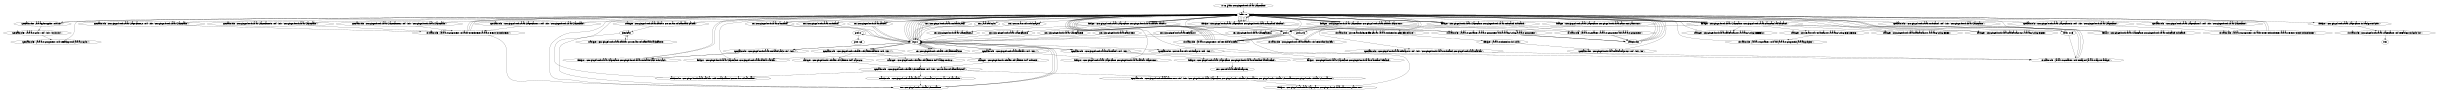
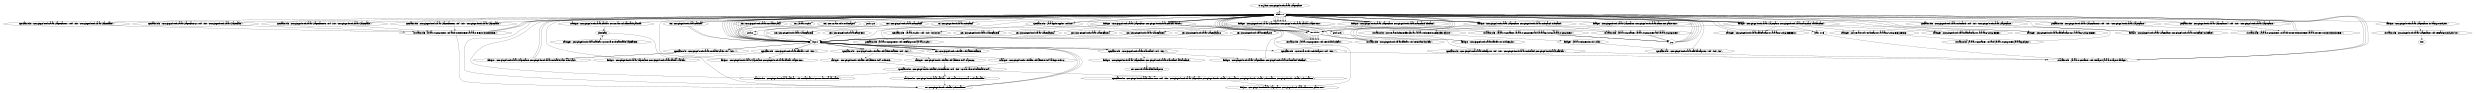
(987, 24) -> (802, 24)
none -> (1090, 33)
none -> (1146, 33)
(1286, 33) -> (1315, 33)
(858, 37) -> (811, 29)
none -> (1488, 42)
(1633, 42) -> (1672, 42)
